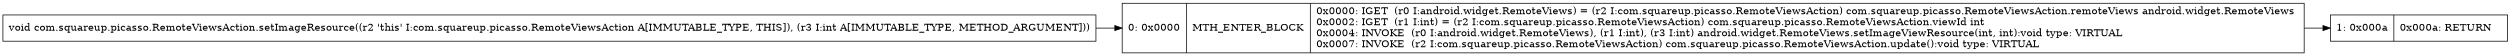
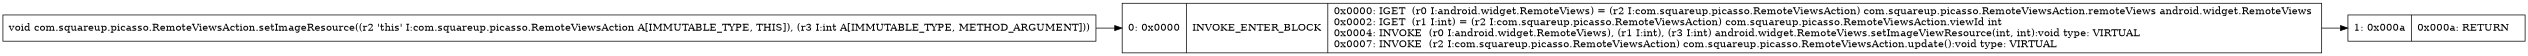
(1248, 28) -> (1257, 28)
